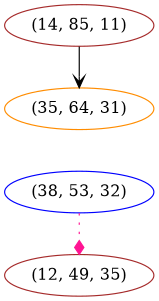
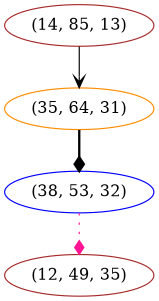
(79, 25) -> (79, 25)
none -> (79, 144)
